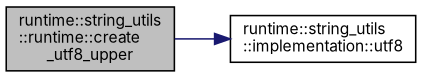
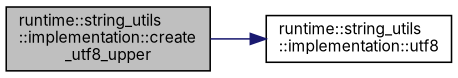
(90, 39) -> (108, 39)
